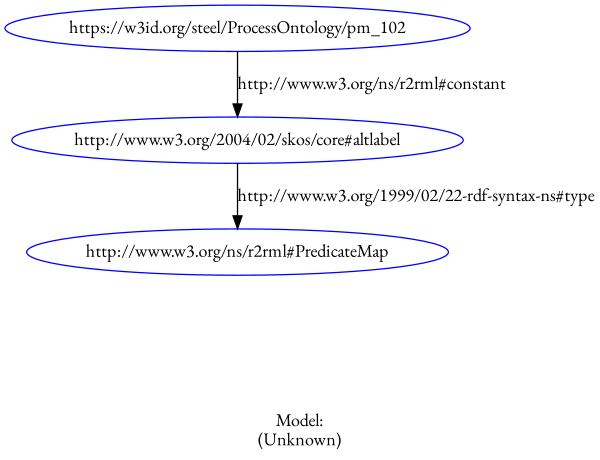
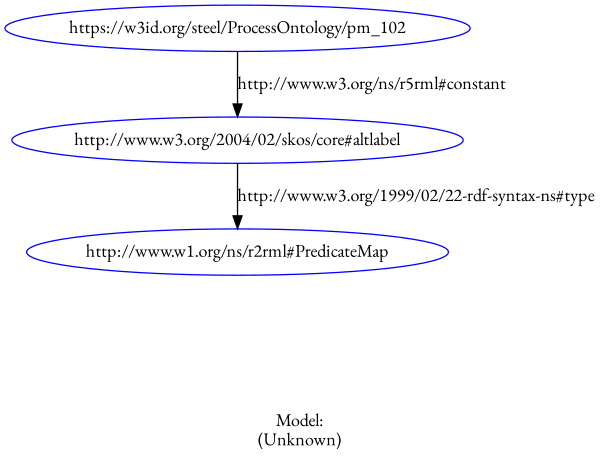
(372, 84) -> (372, 84)
(238, 252) -> (238, 252)
